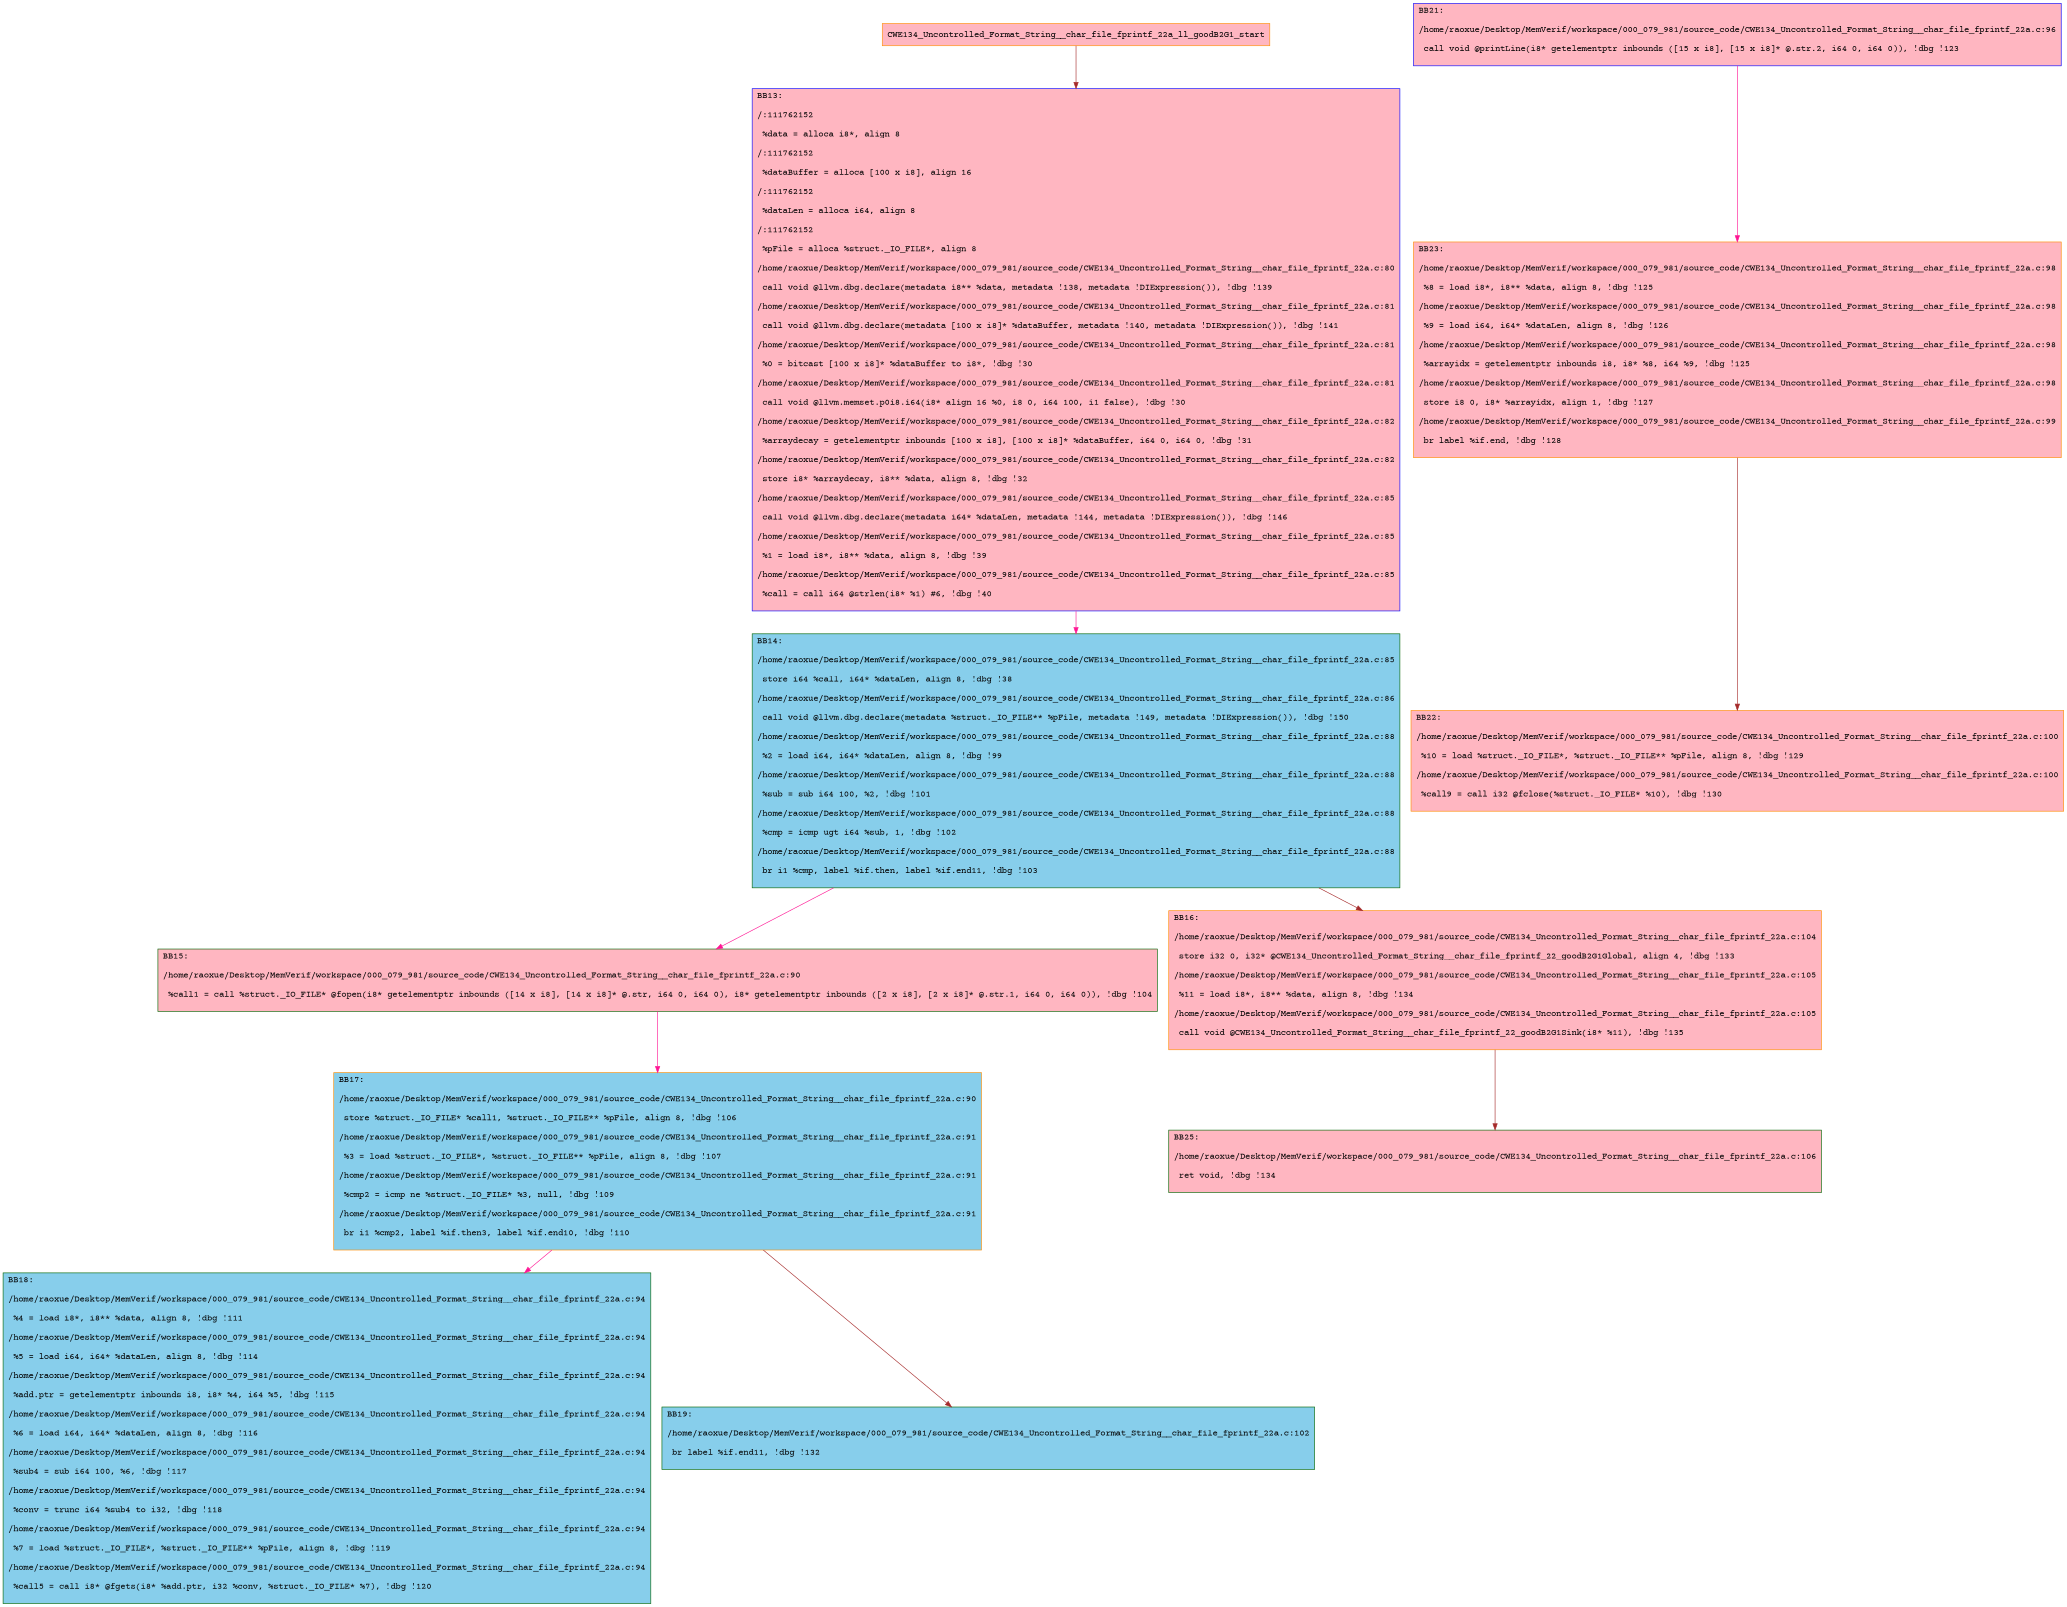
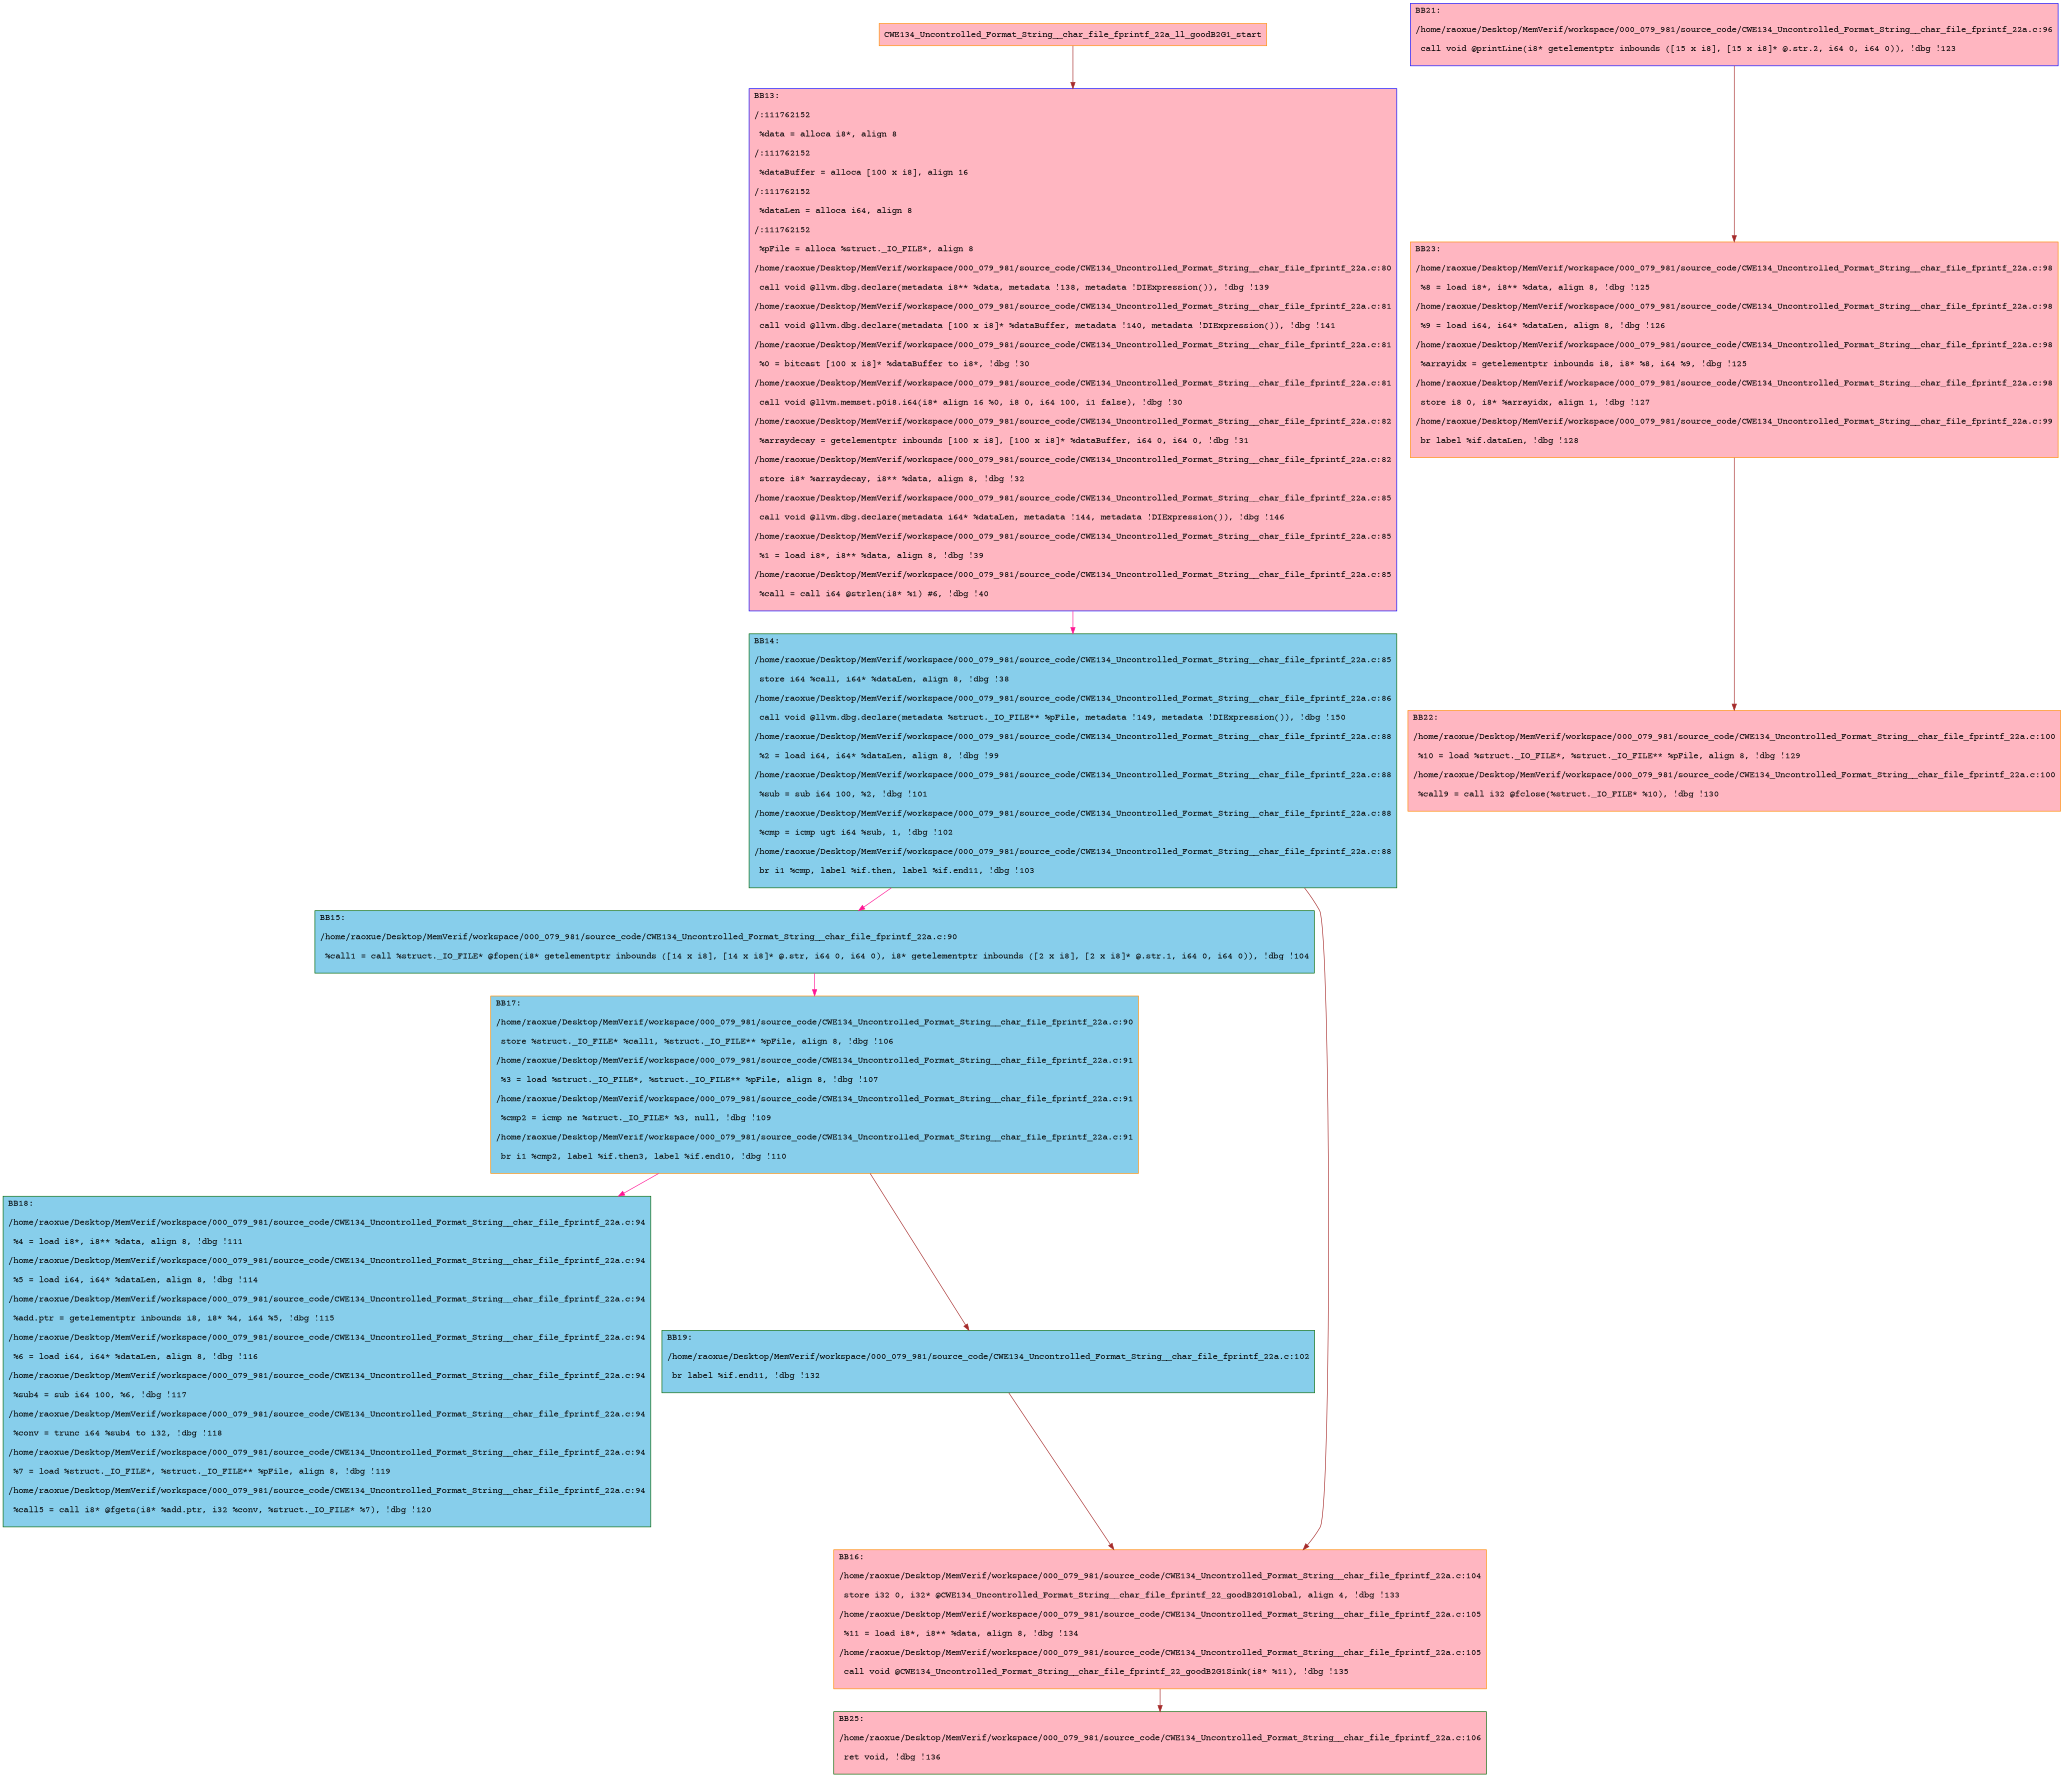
(1737, 151) -> (1734, 151)
(1490, 440) -> (1497, 440)
(658, 980) -> (815, 942)
(1225, 1175) -> (890, 1757)
none -> (1060, 1469)
